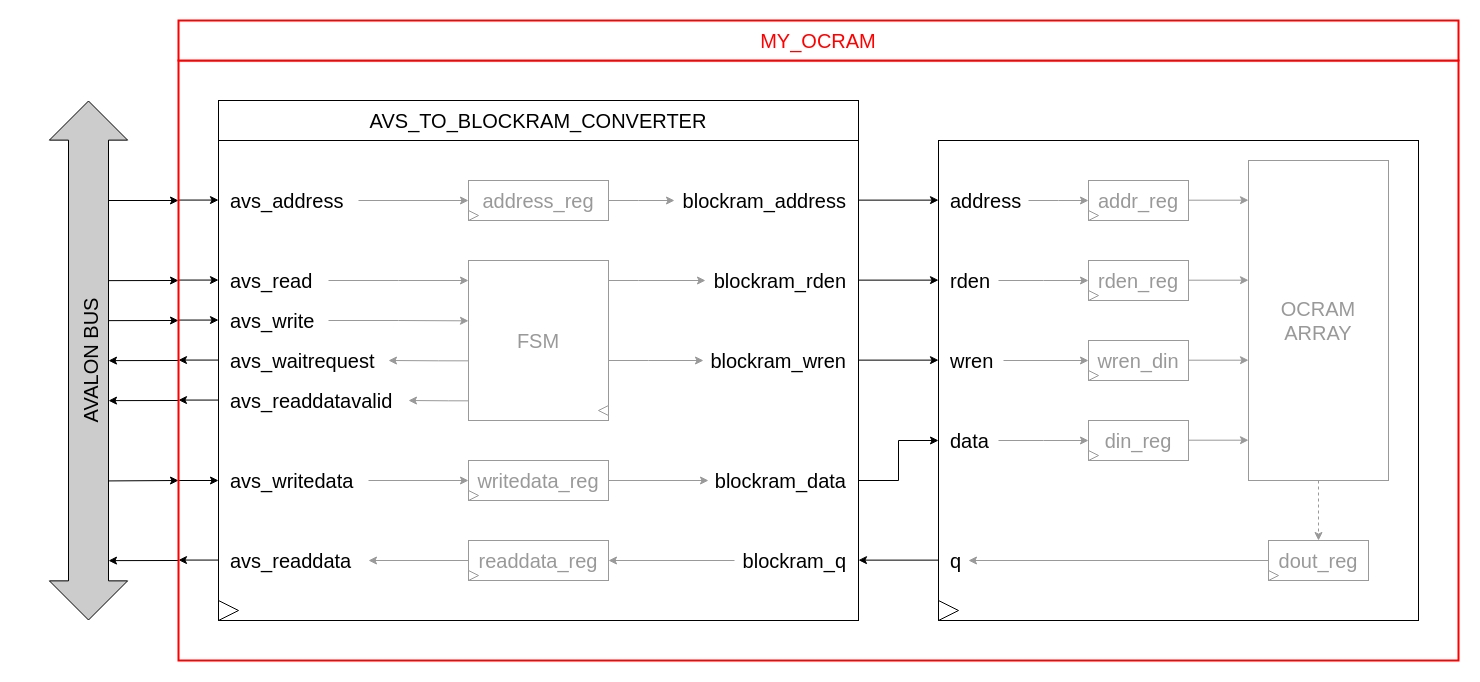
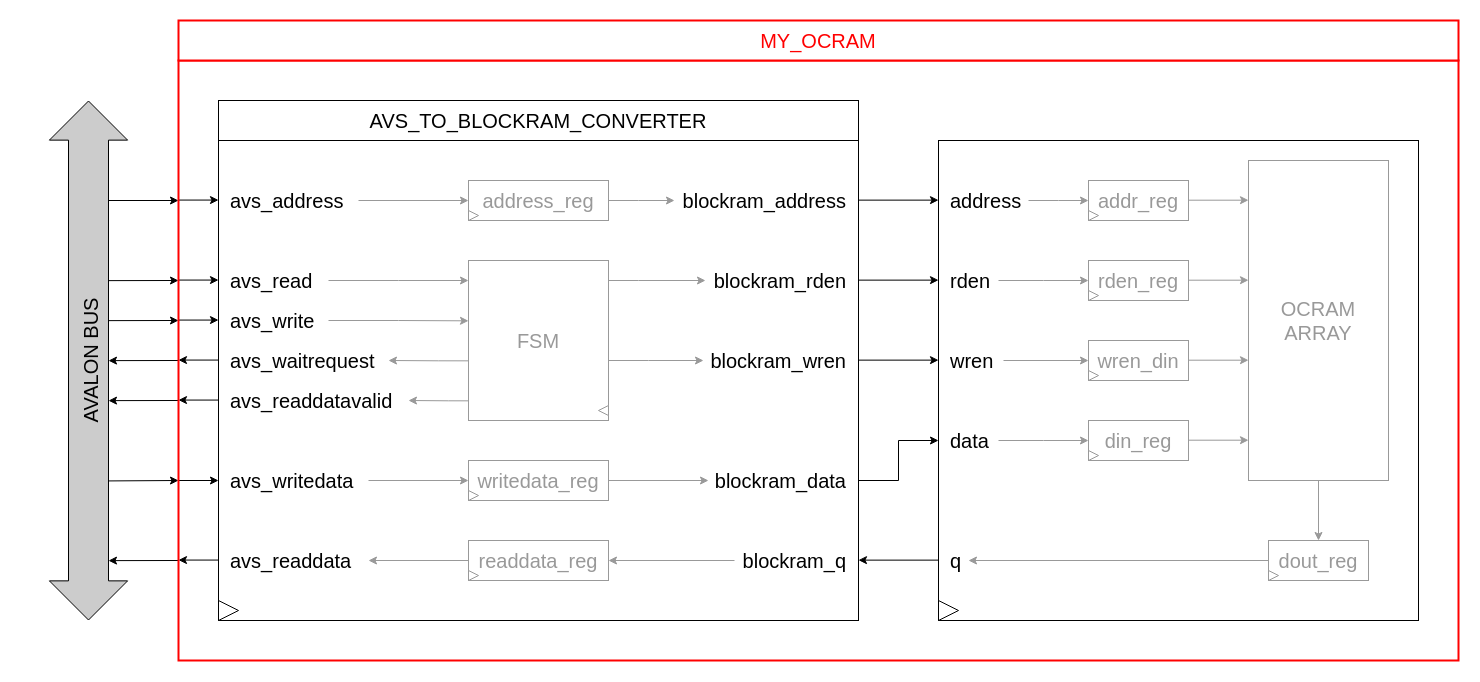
(1319, 508) -> (1319, 508)
